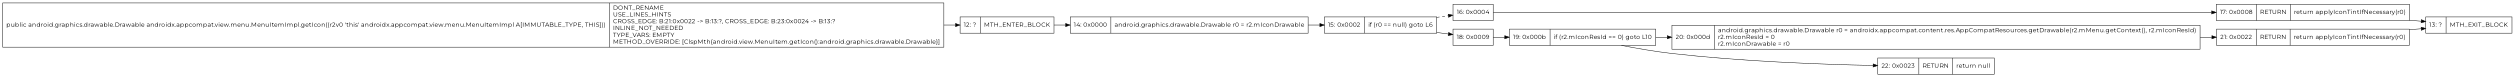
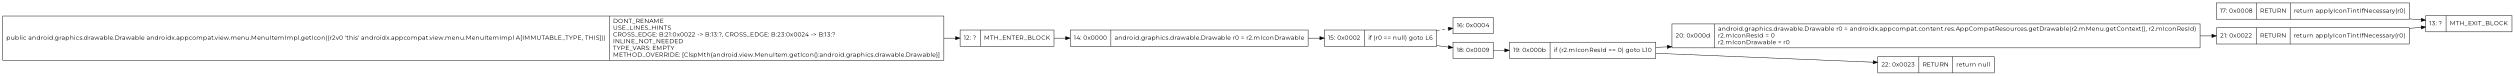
(1852, 12) -> none
